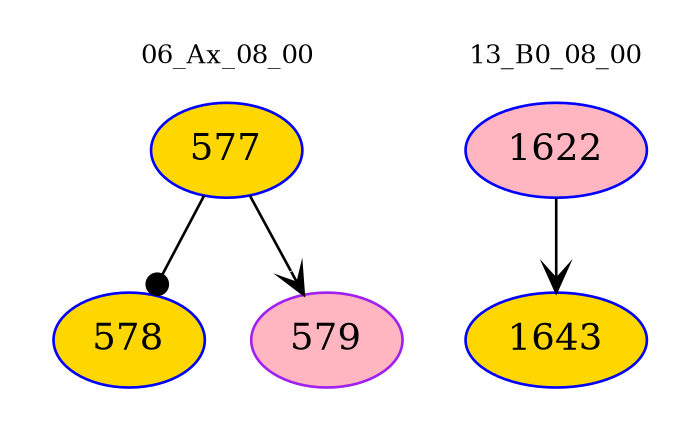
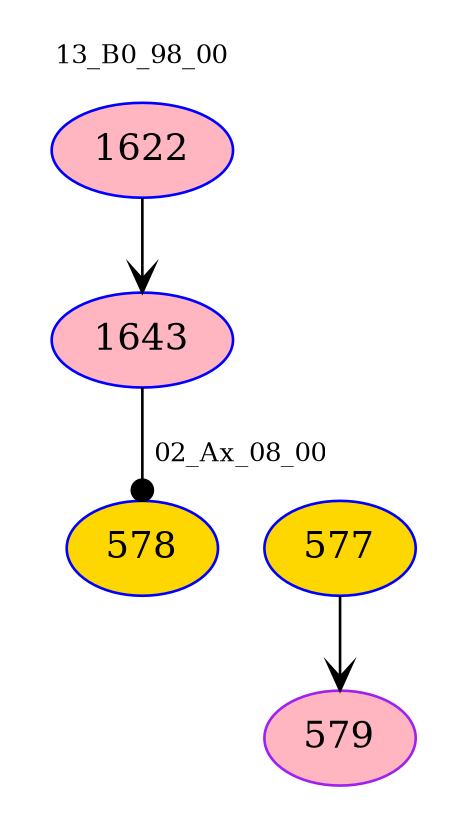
(228, 57) -> (241, 455)
(556, 57) -> (142, 57)
(183, 235) -> (142, 447)
(556, 340) -> (142, 340)
